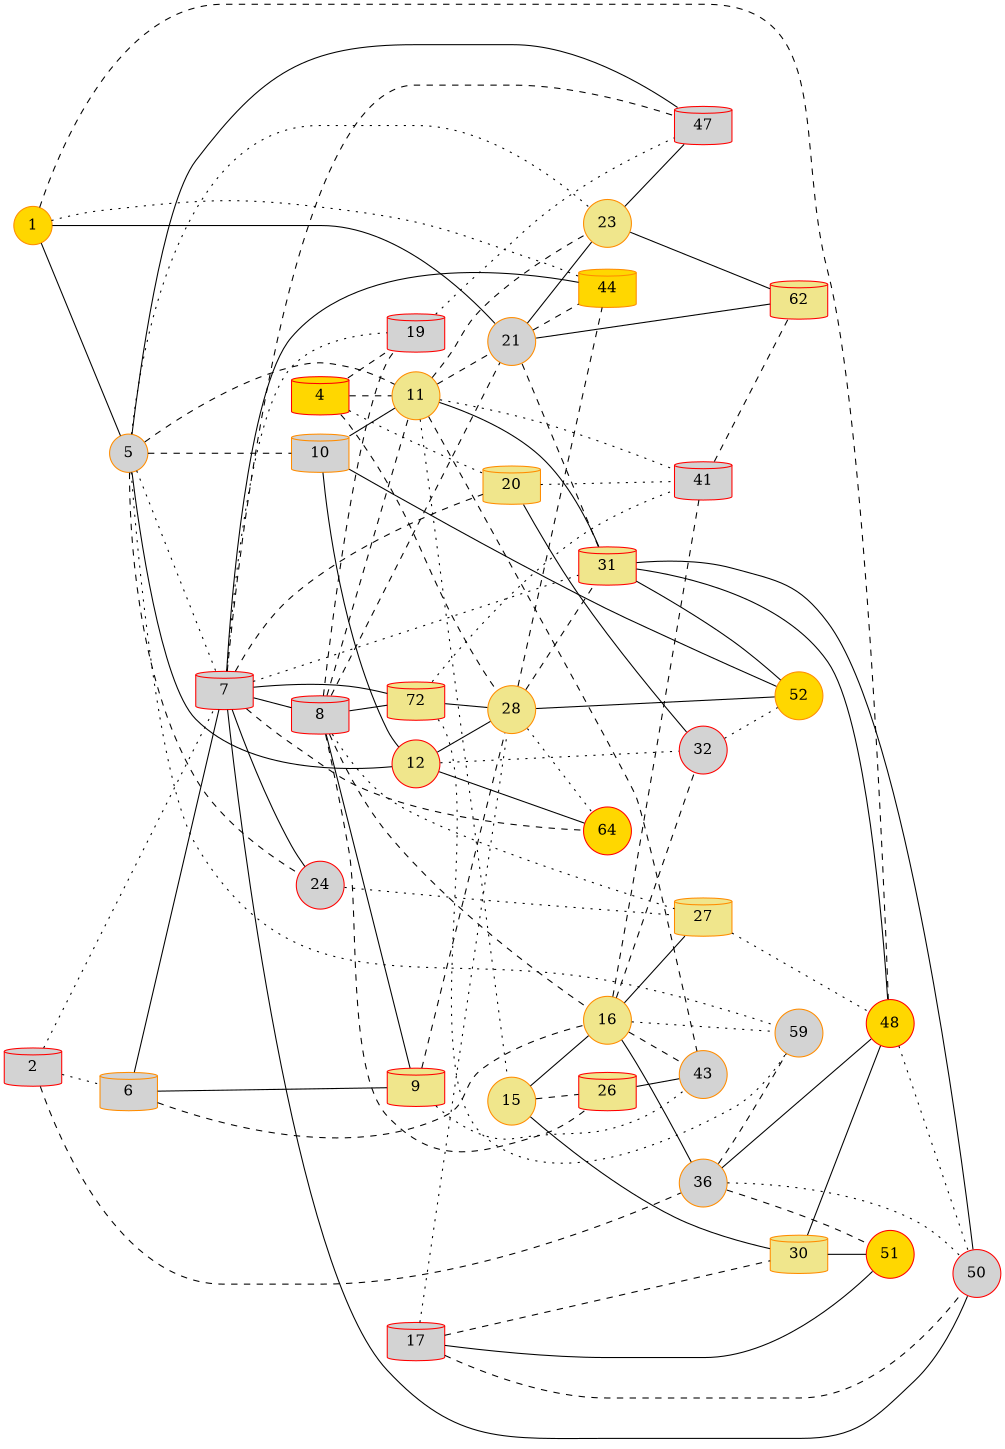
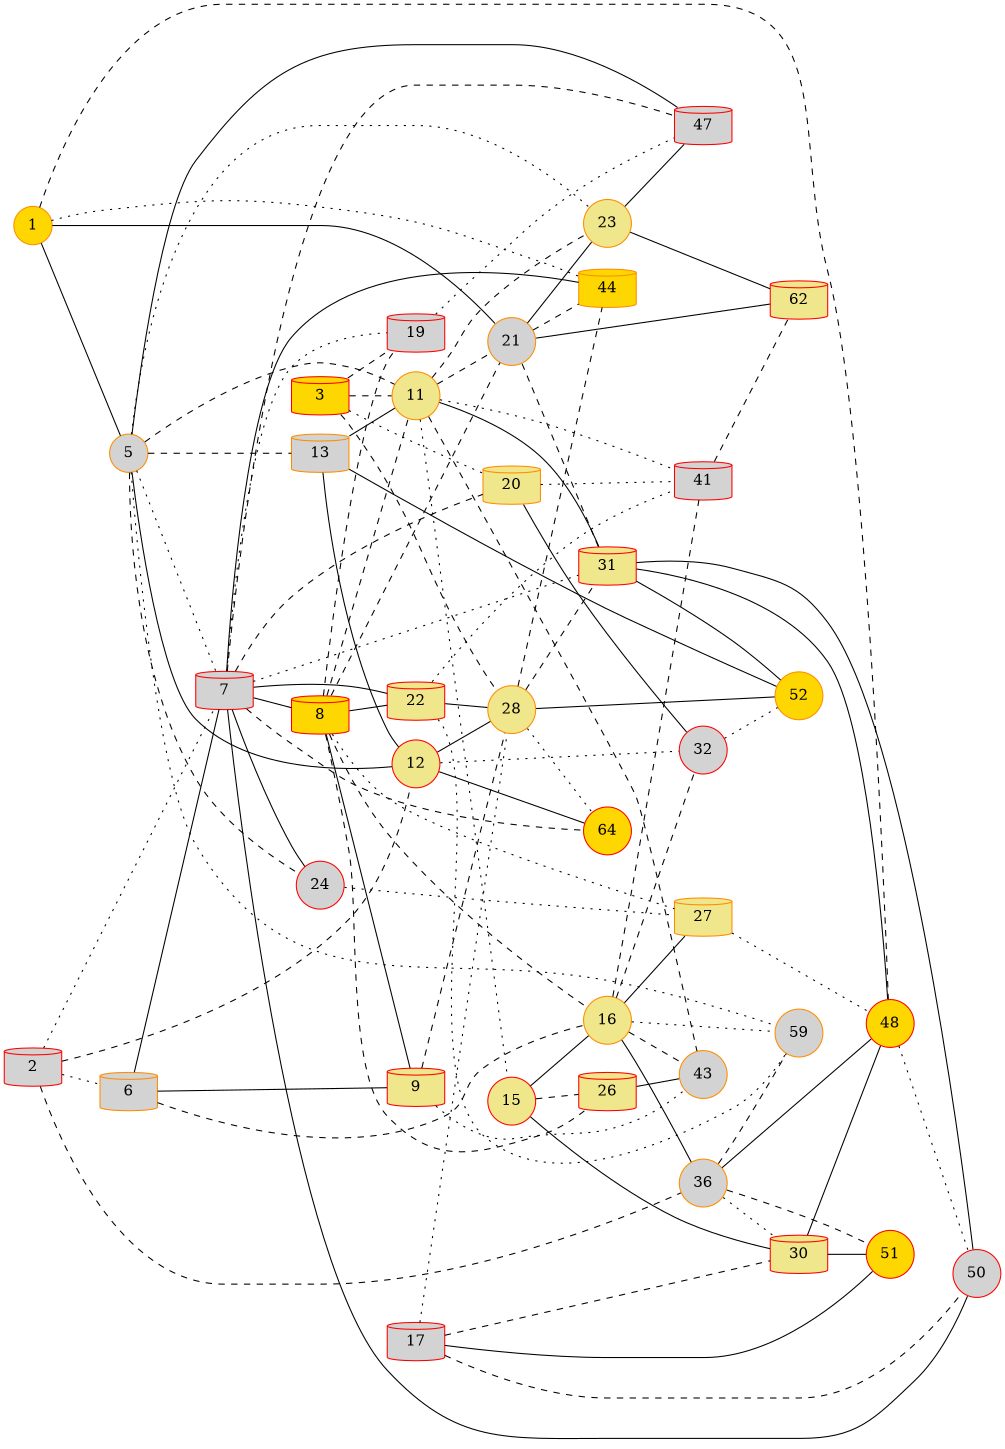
(320, 396) -> (320, 396)
(320, 453) -> (320, 453)
(416, 701) -> (416, 701)
(320, 715) -> (320, 715)
none -> (280, 974)
(512, 1101) -> (512, 1101)
(851, 1198) -> (749, 1217)
(799, 1254) -> (799, 1254)
